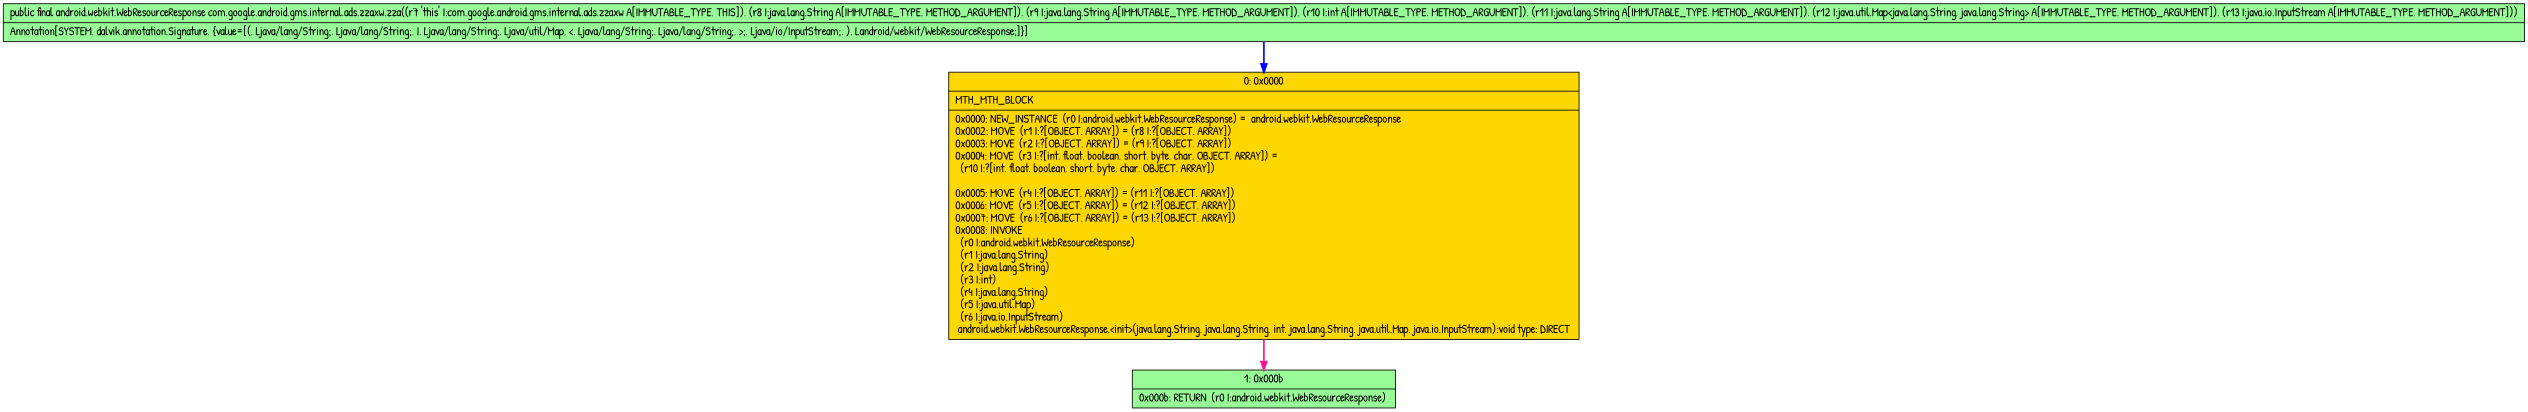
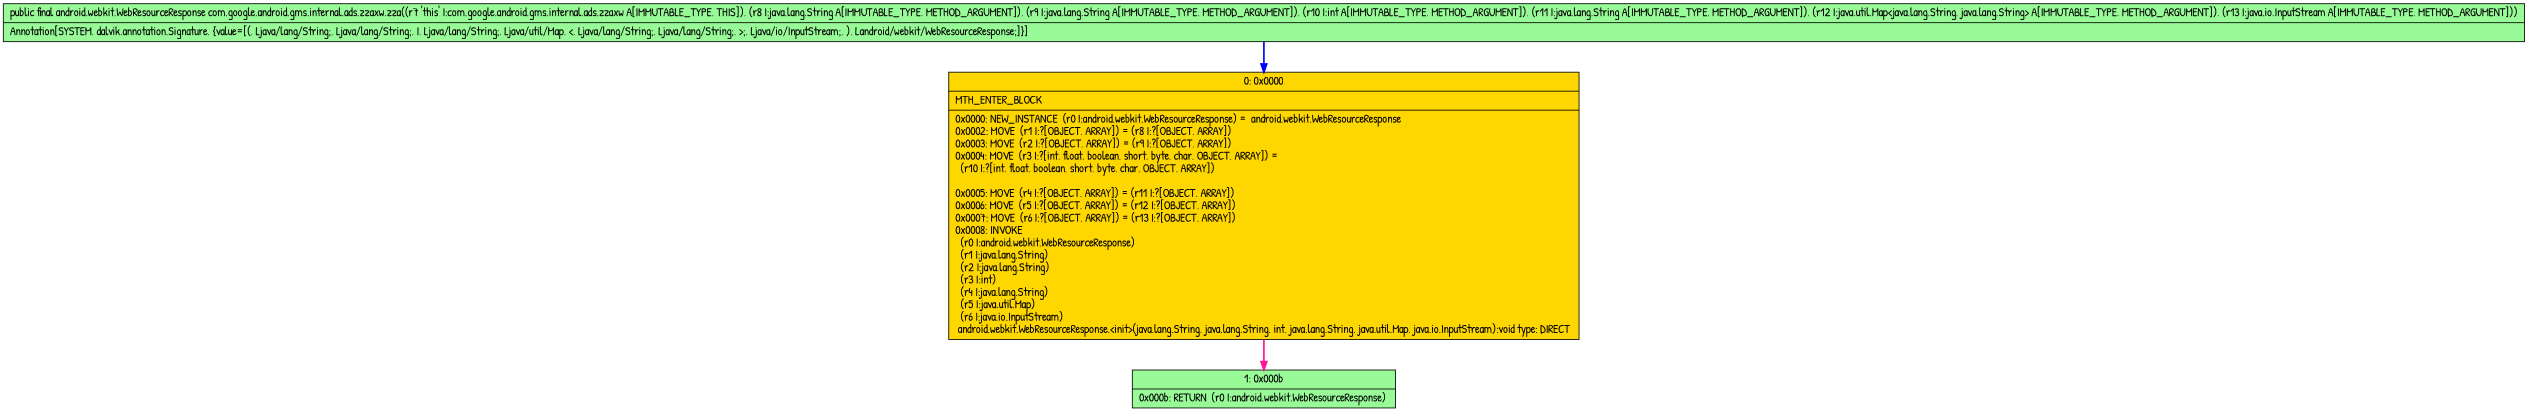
(995, 100) -> (999, 100)
